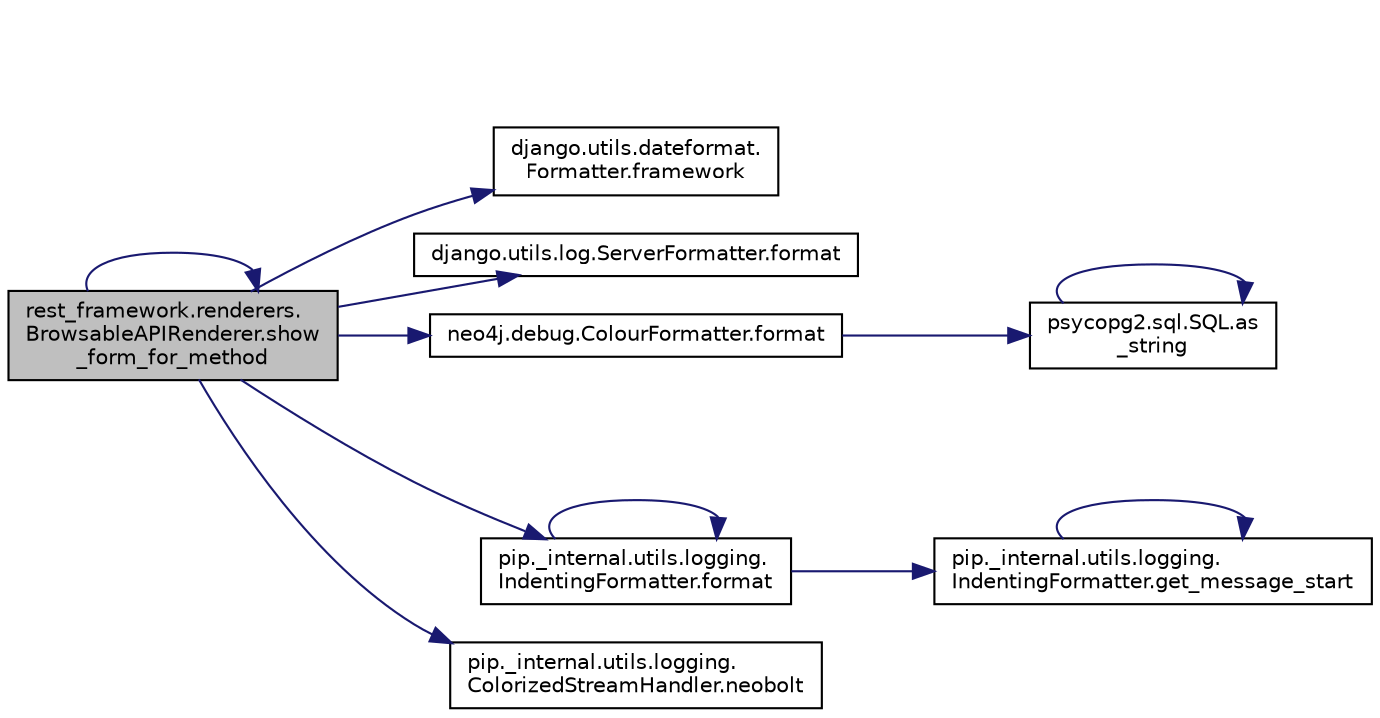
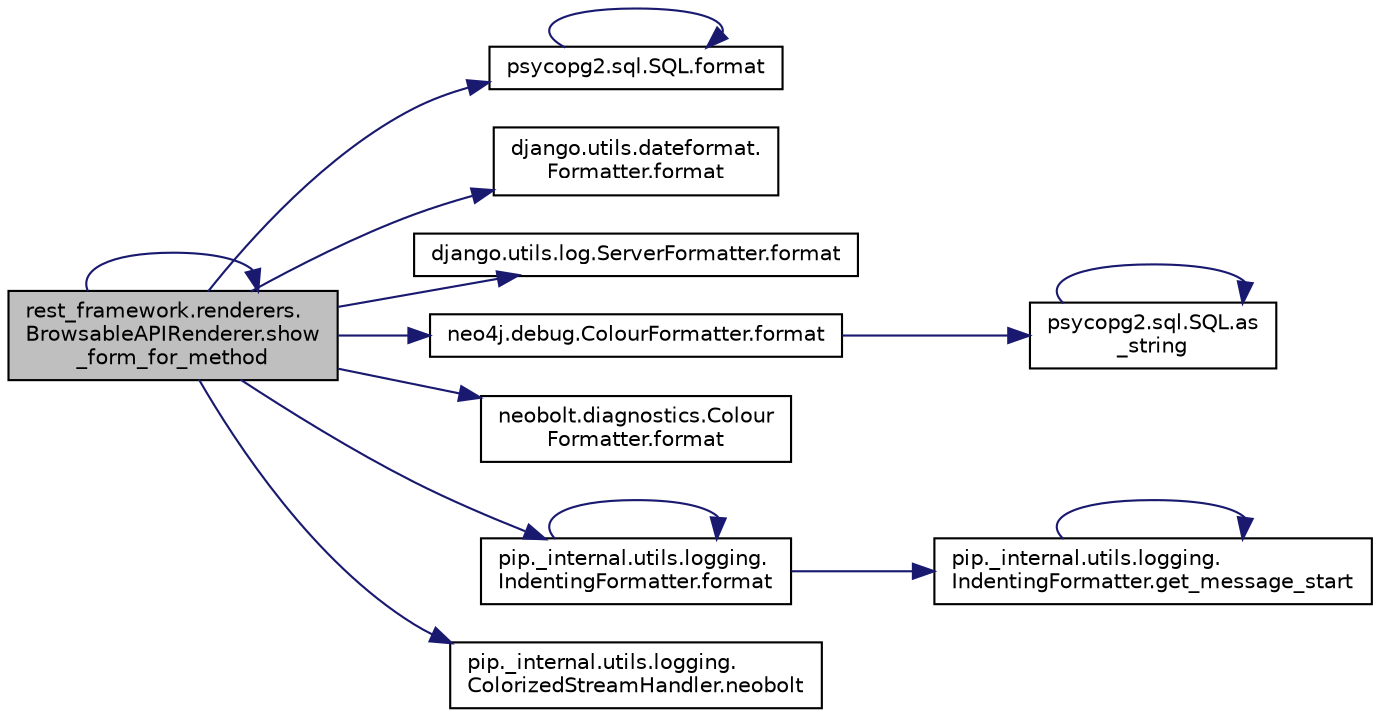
none -> (636, 68)
(636, 161) -> (636, 161)
none -> (636, 429)
